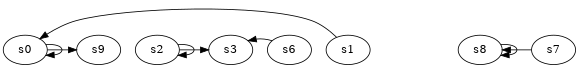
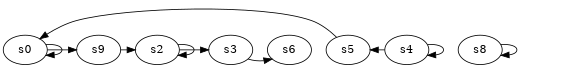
(264, 39) -> (256, 61)
none -> (124, 50)
(348, 50) -> (348, 50)
none -> (407, 50)
(554, 50) -> none
